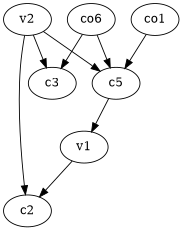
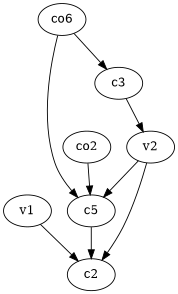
(155, 19) -> (87, 147)
(38, 47) -> (133, 111)
(102, 111) -> (91, 238)
